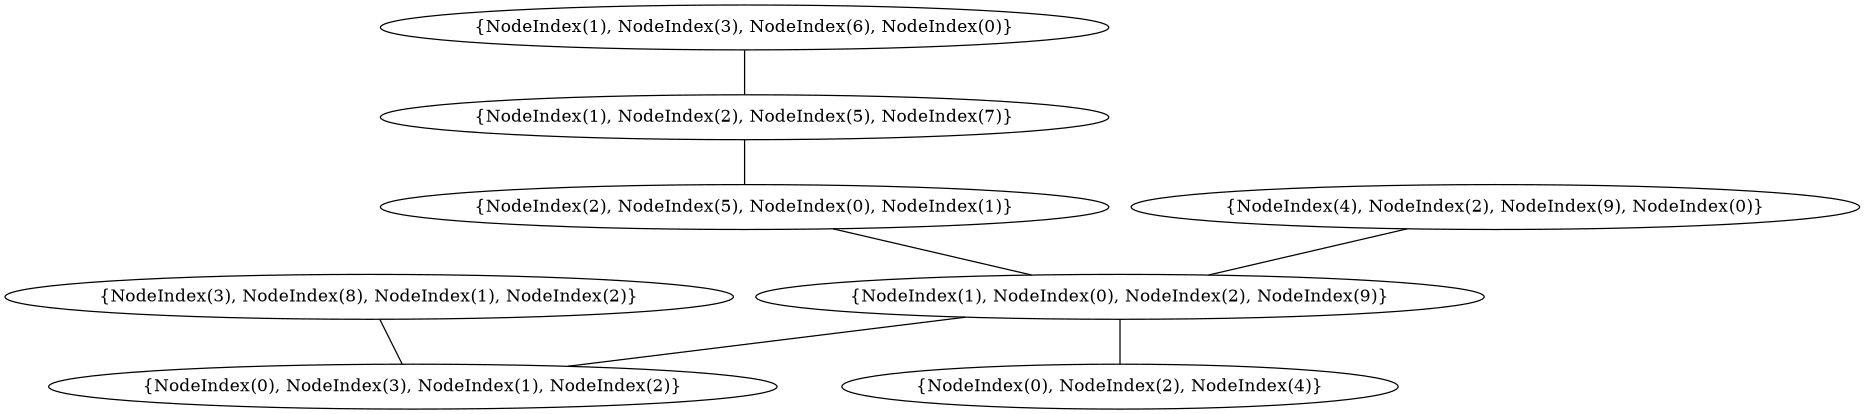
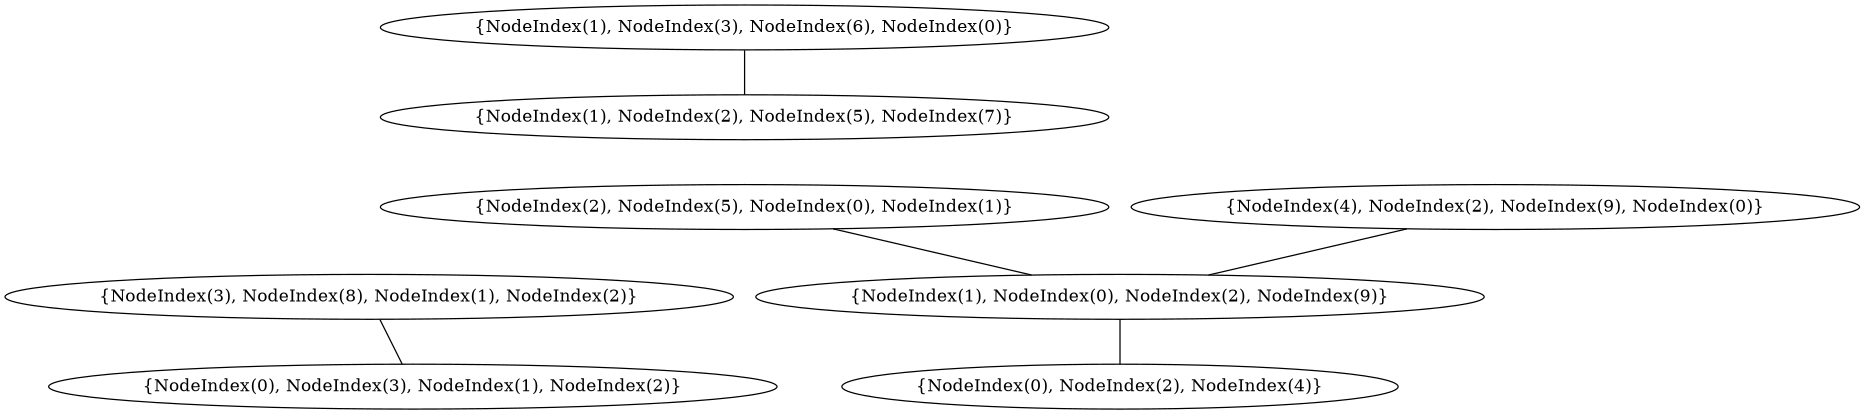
(745, 162) -> none
(767, 342) -> none
